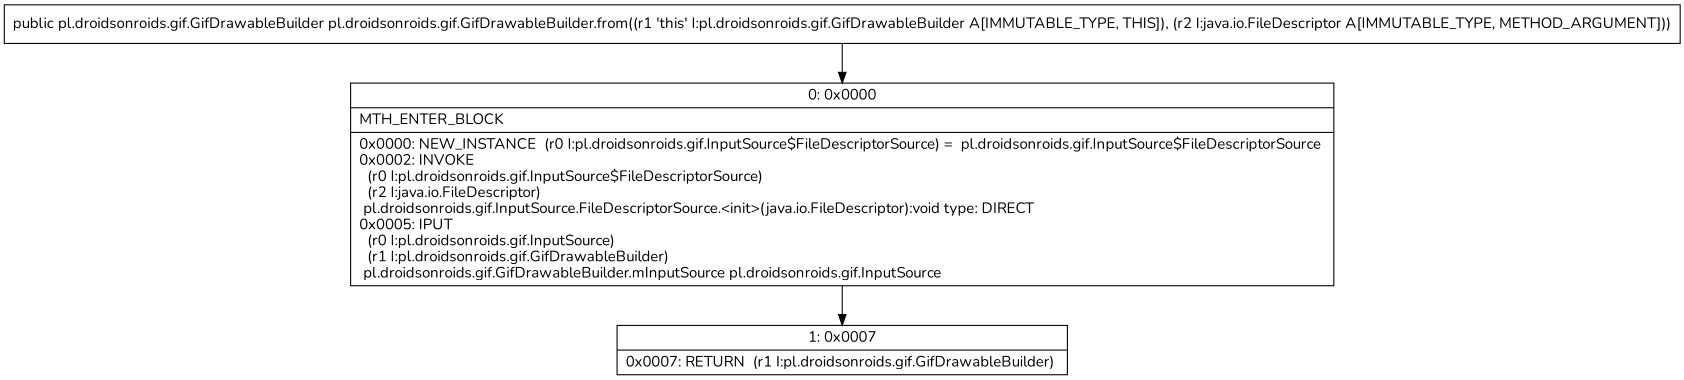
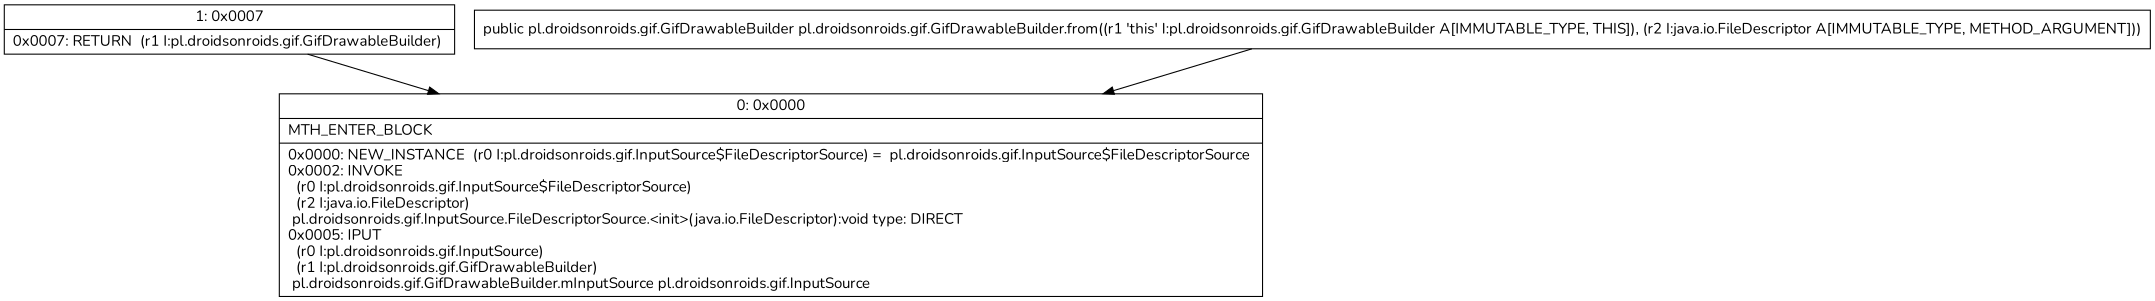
(842, 300) -> (368, 72)
